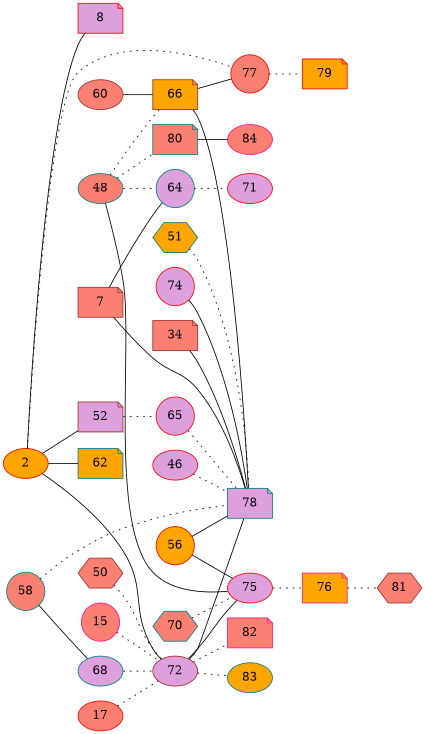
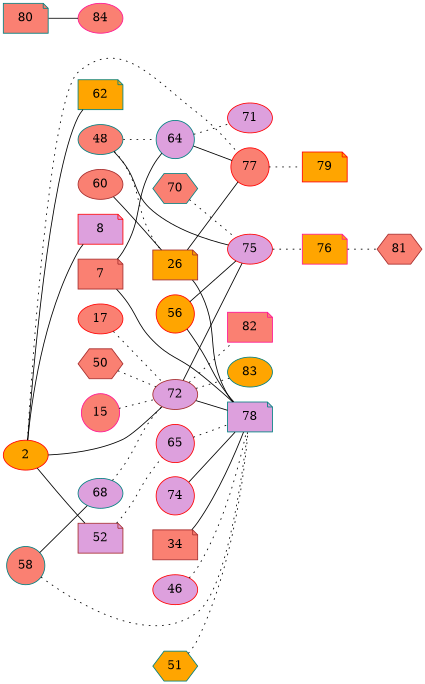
(175, 95) -> (175, 265)
none -> (213, 153)
(135, 166) -> none
